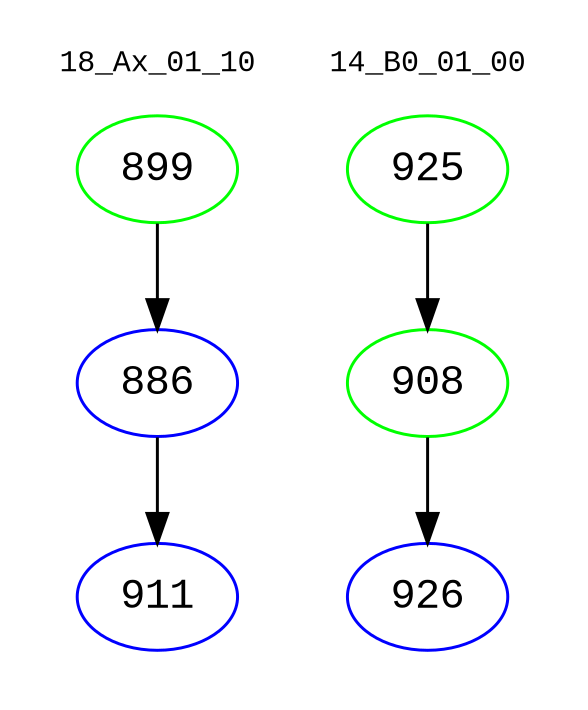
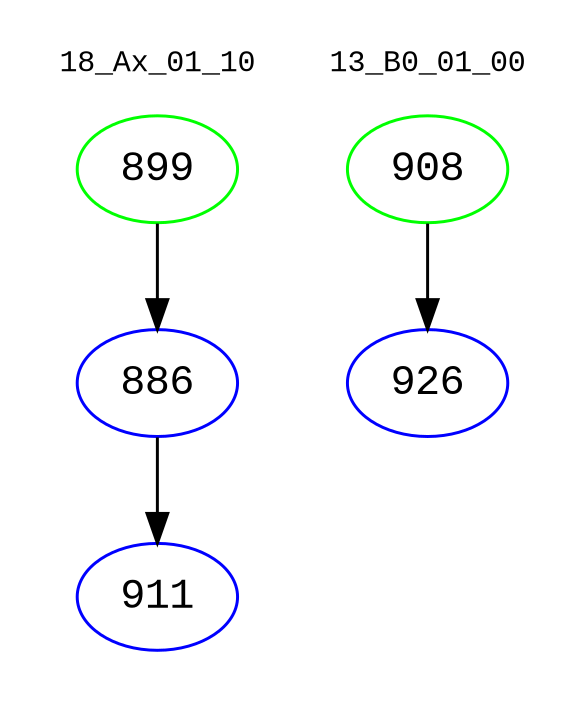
(429, 64) -> (429, 64)
(428, 169) -> none
